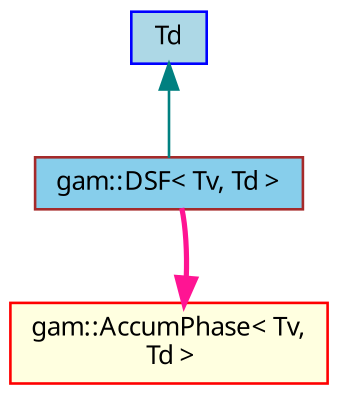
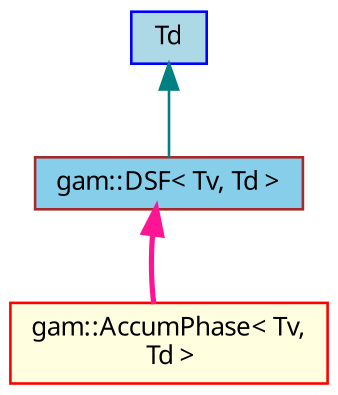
(186, 243) -> (152, 269)
